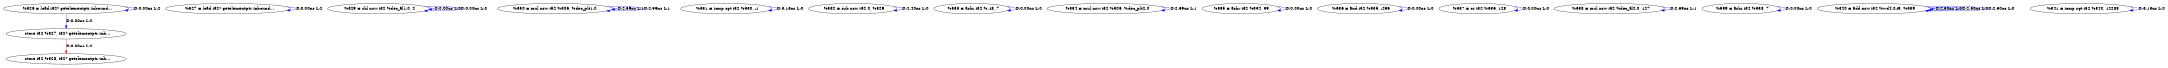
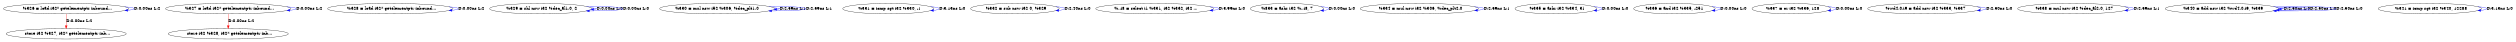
none -> (390, 9)
(972, 9) -> (1287, 9)
none -> (1155, 9)
(1241, 9) -> (1556, 9)
(1360, 9) -> (1674, 9)
(1741, 9) -> none
none -> (1924, 9)
(66, 20) -> (66, 20)
(66, 45) -> (228, 20)
